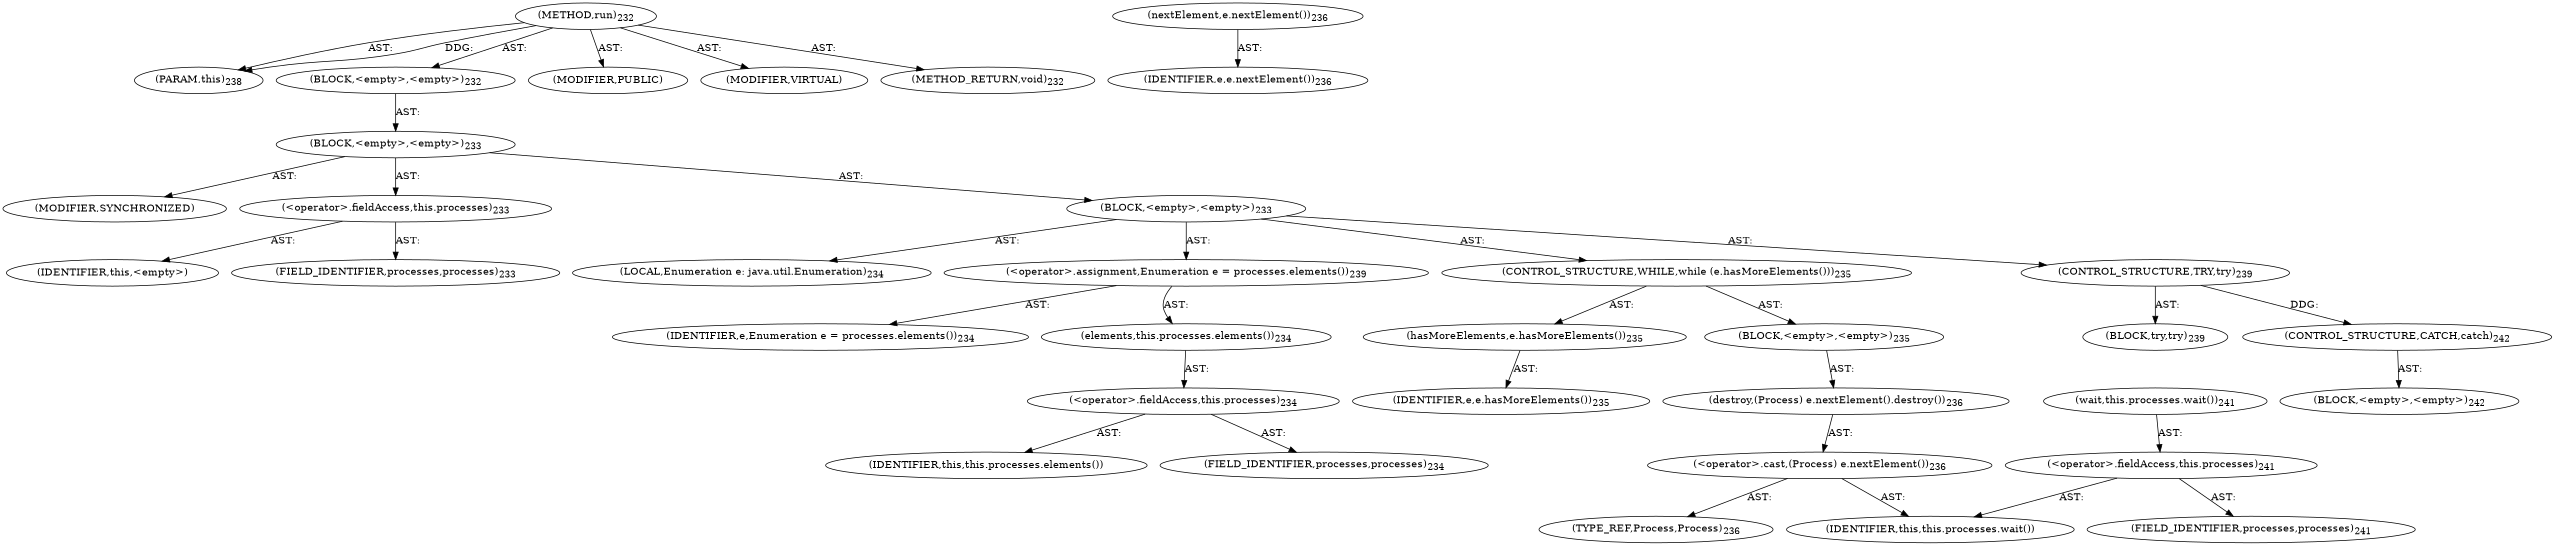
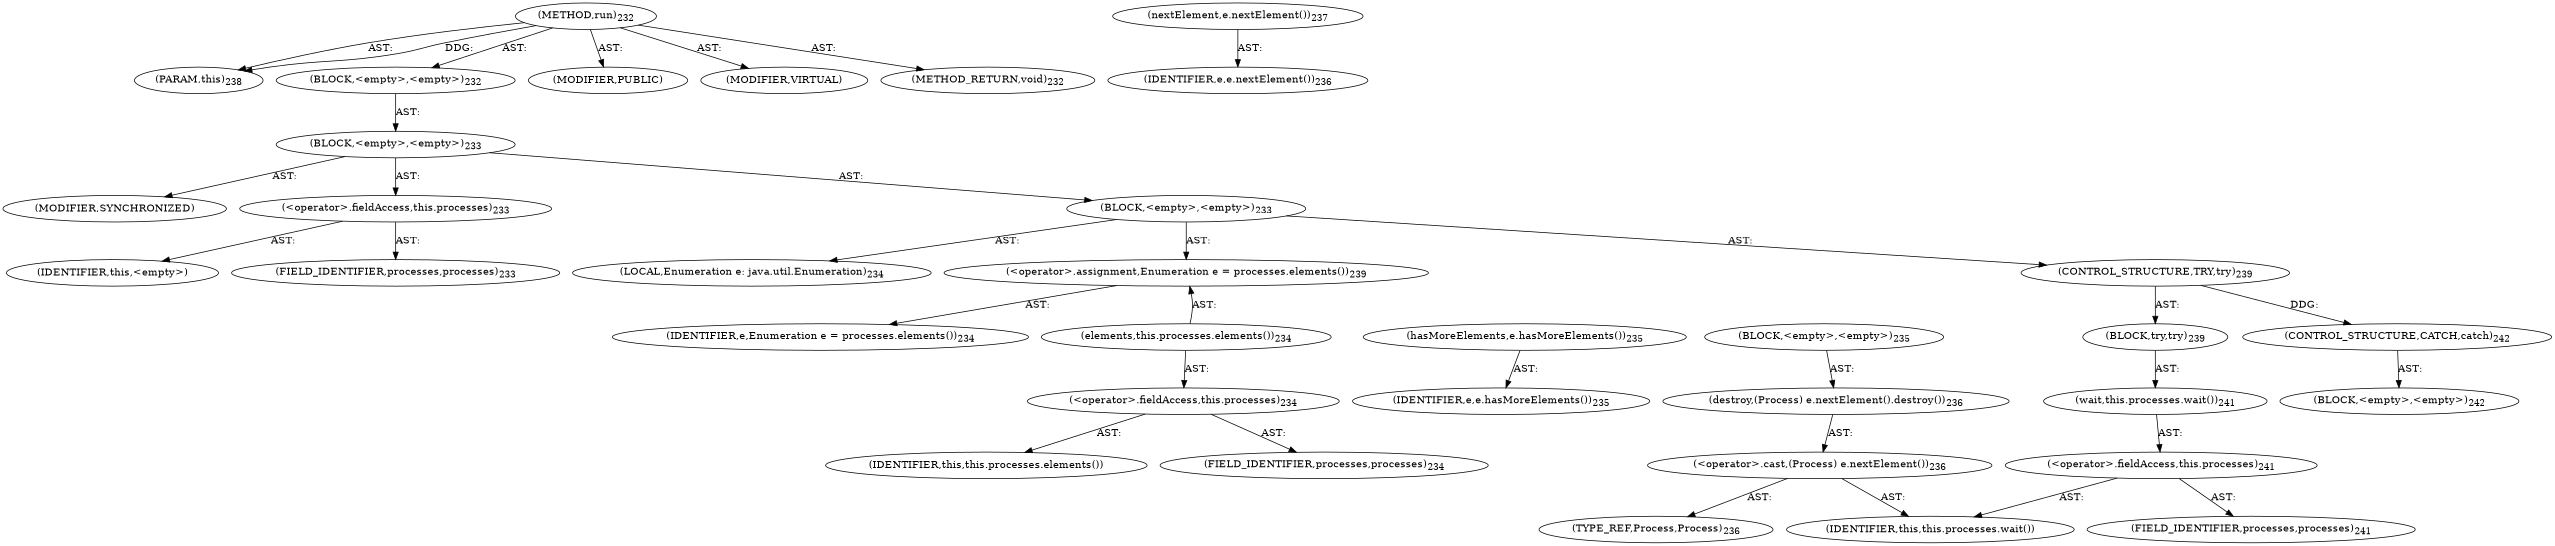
(1320, 15) -> (1320, 15)
(1677, 273) -> none
(1164, 301) -> (1192, 309)
none -> (2155, 365)
